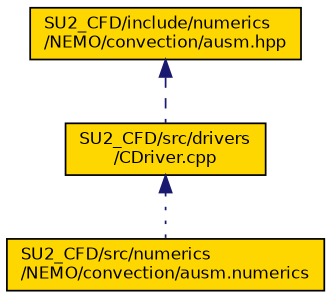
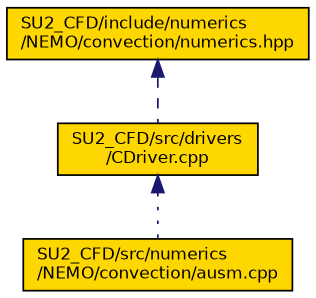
(166, 34) -> (158, 34)
(166, 265) -> (158, 265)
